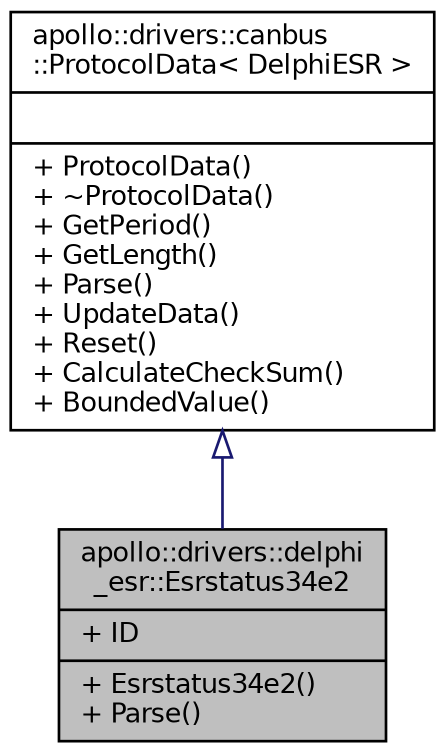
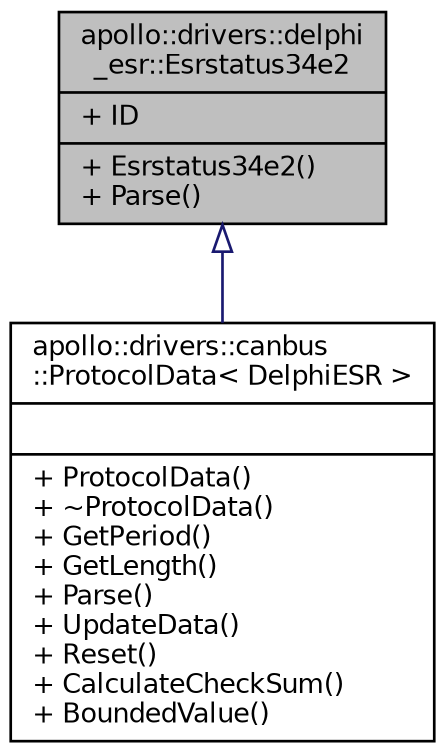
(222, 493) -> (222, 287)
